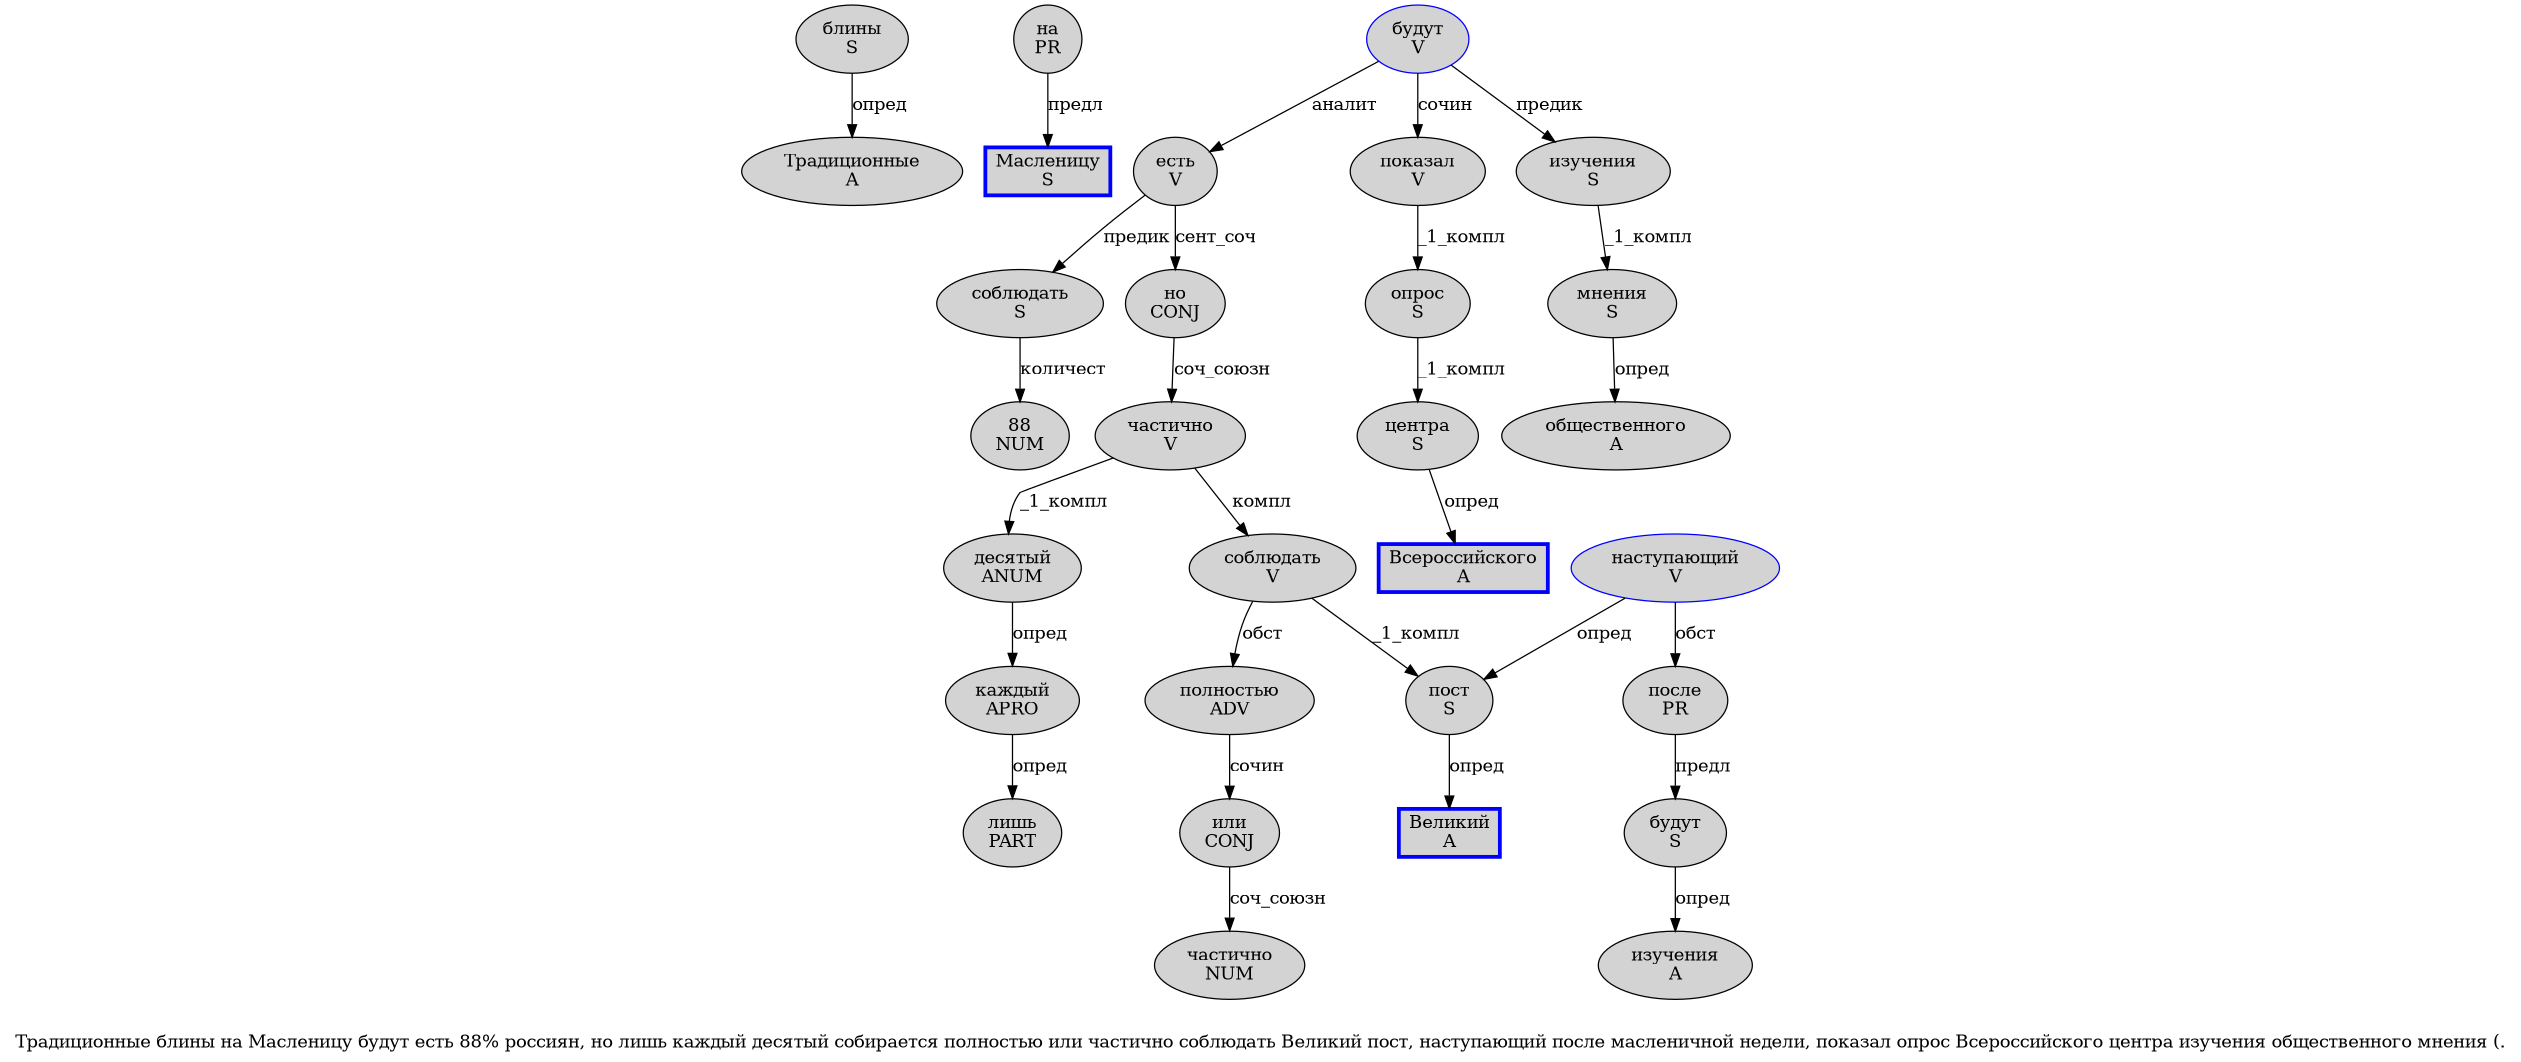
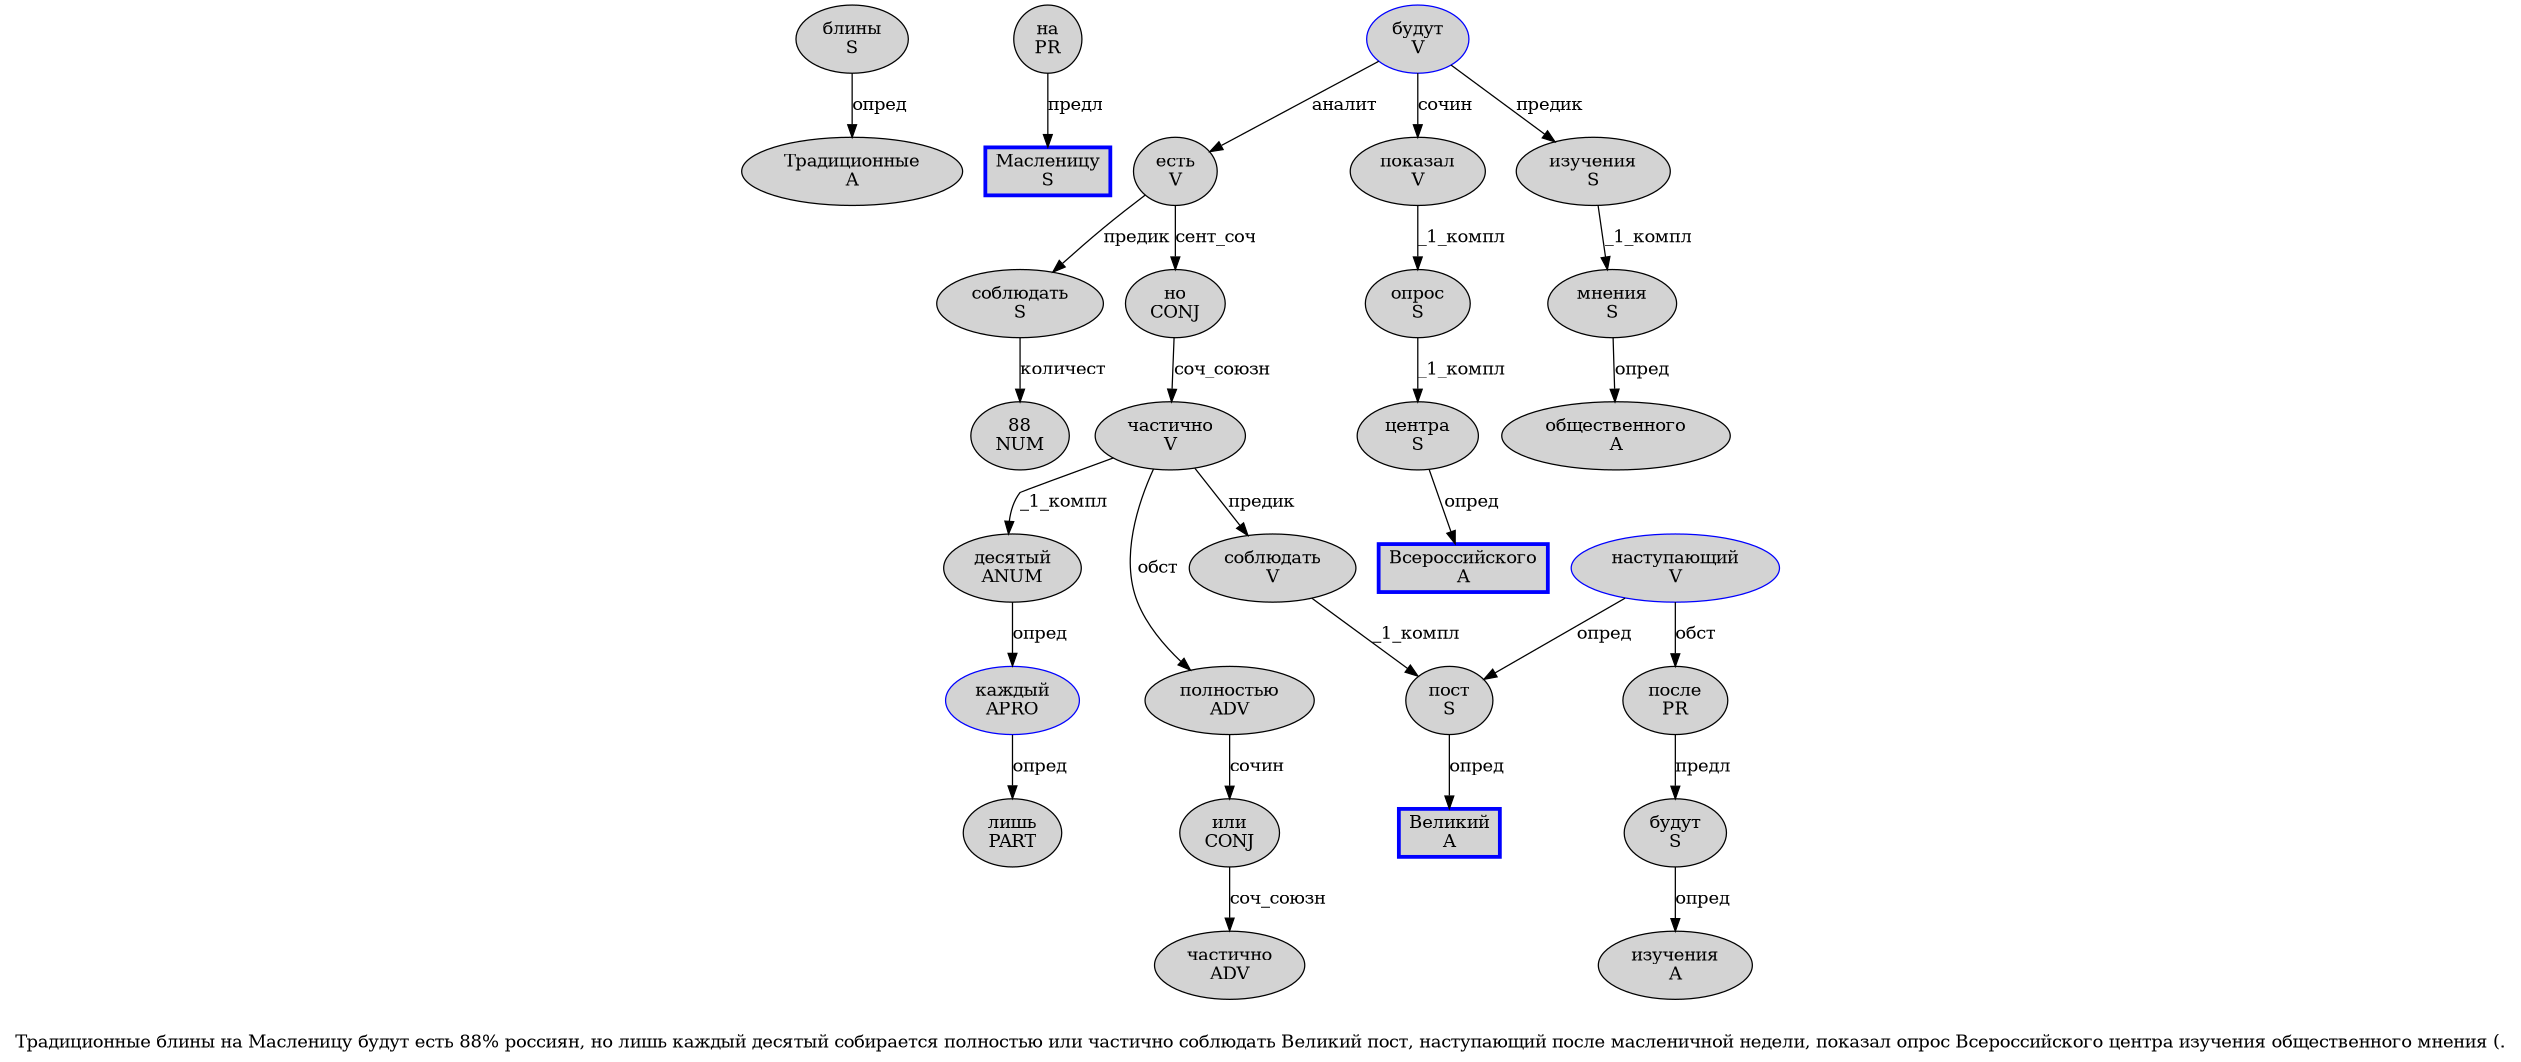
(1262, 502) -> (1262, 502)
(1242, 627) -> (1131, 571)
(1012, 700) -> (1012, 700)
(1230, 965) -> (1230, 965)
